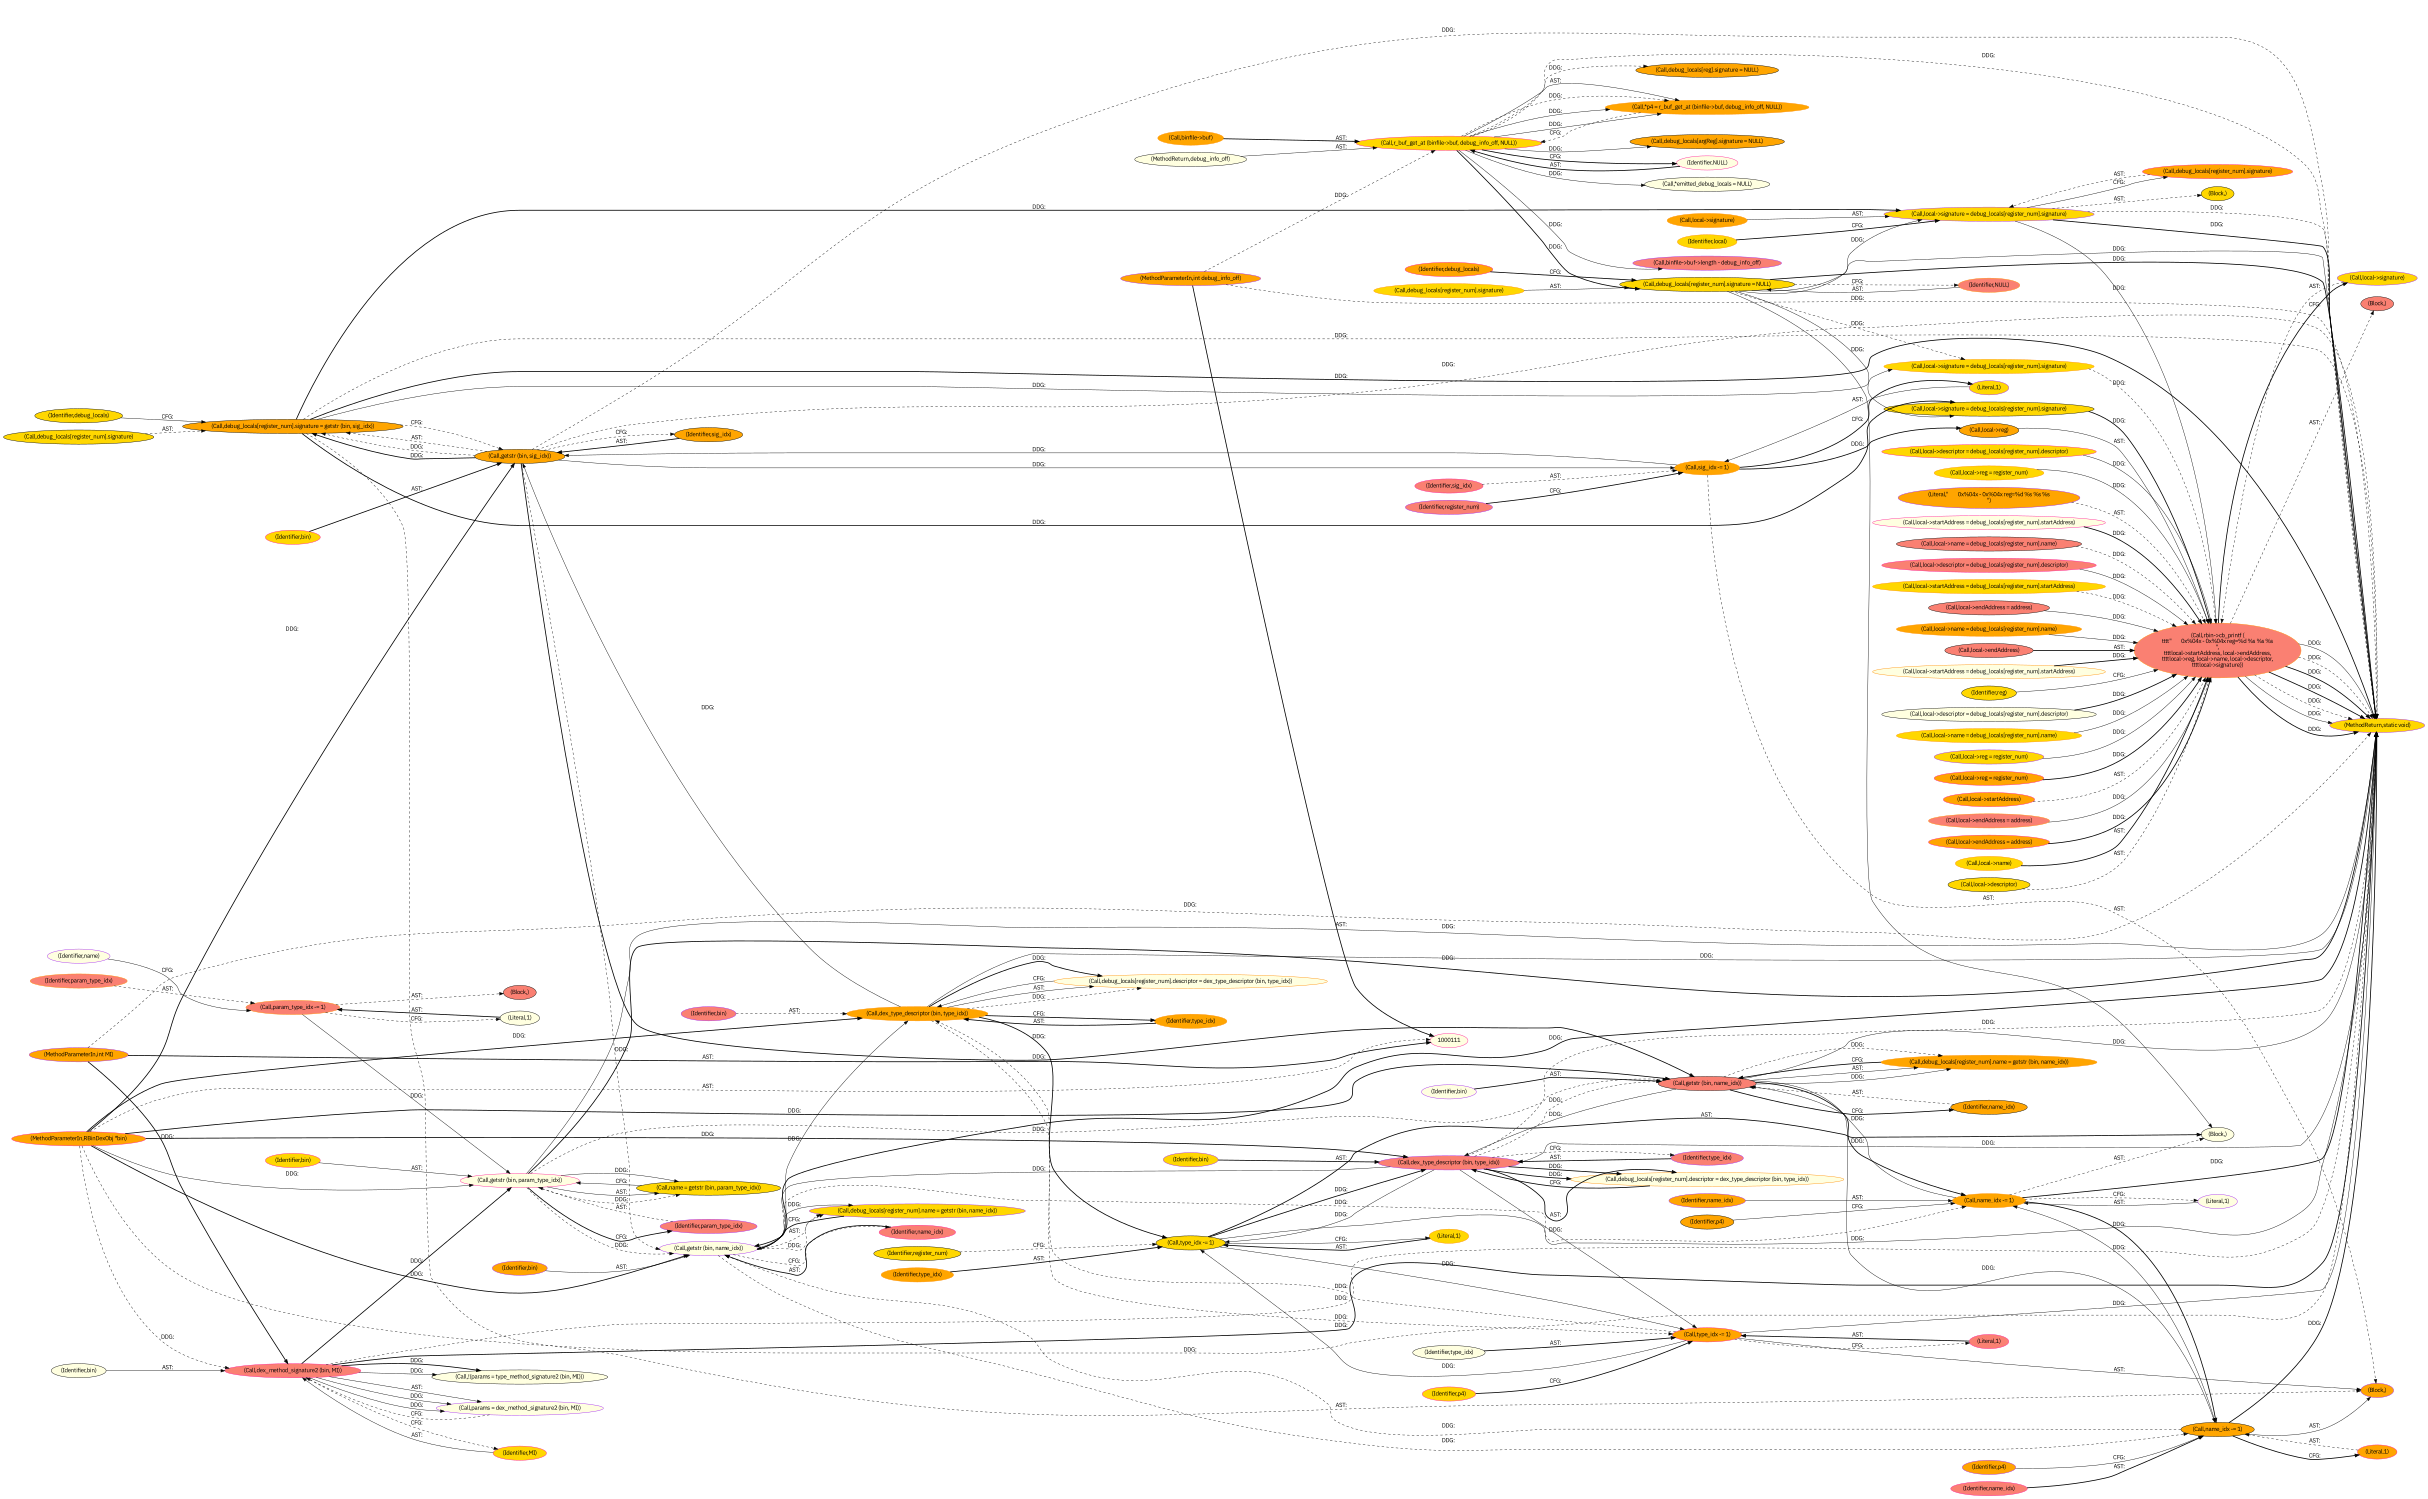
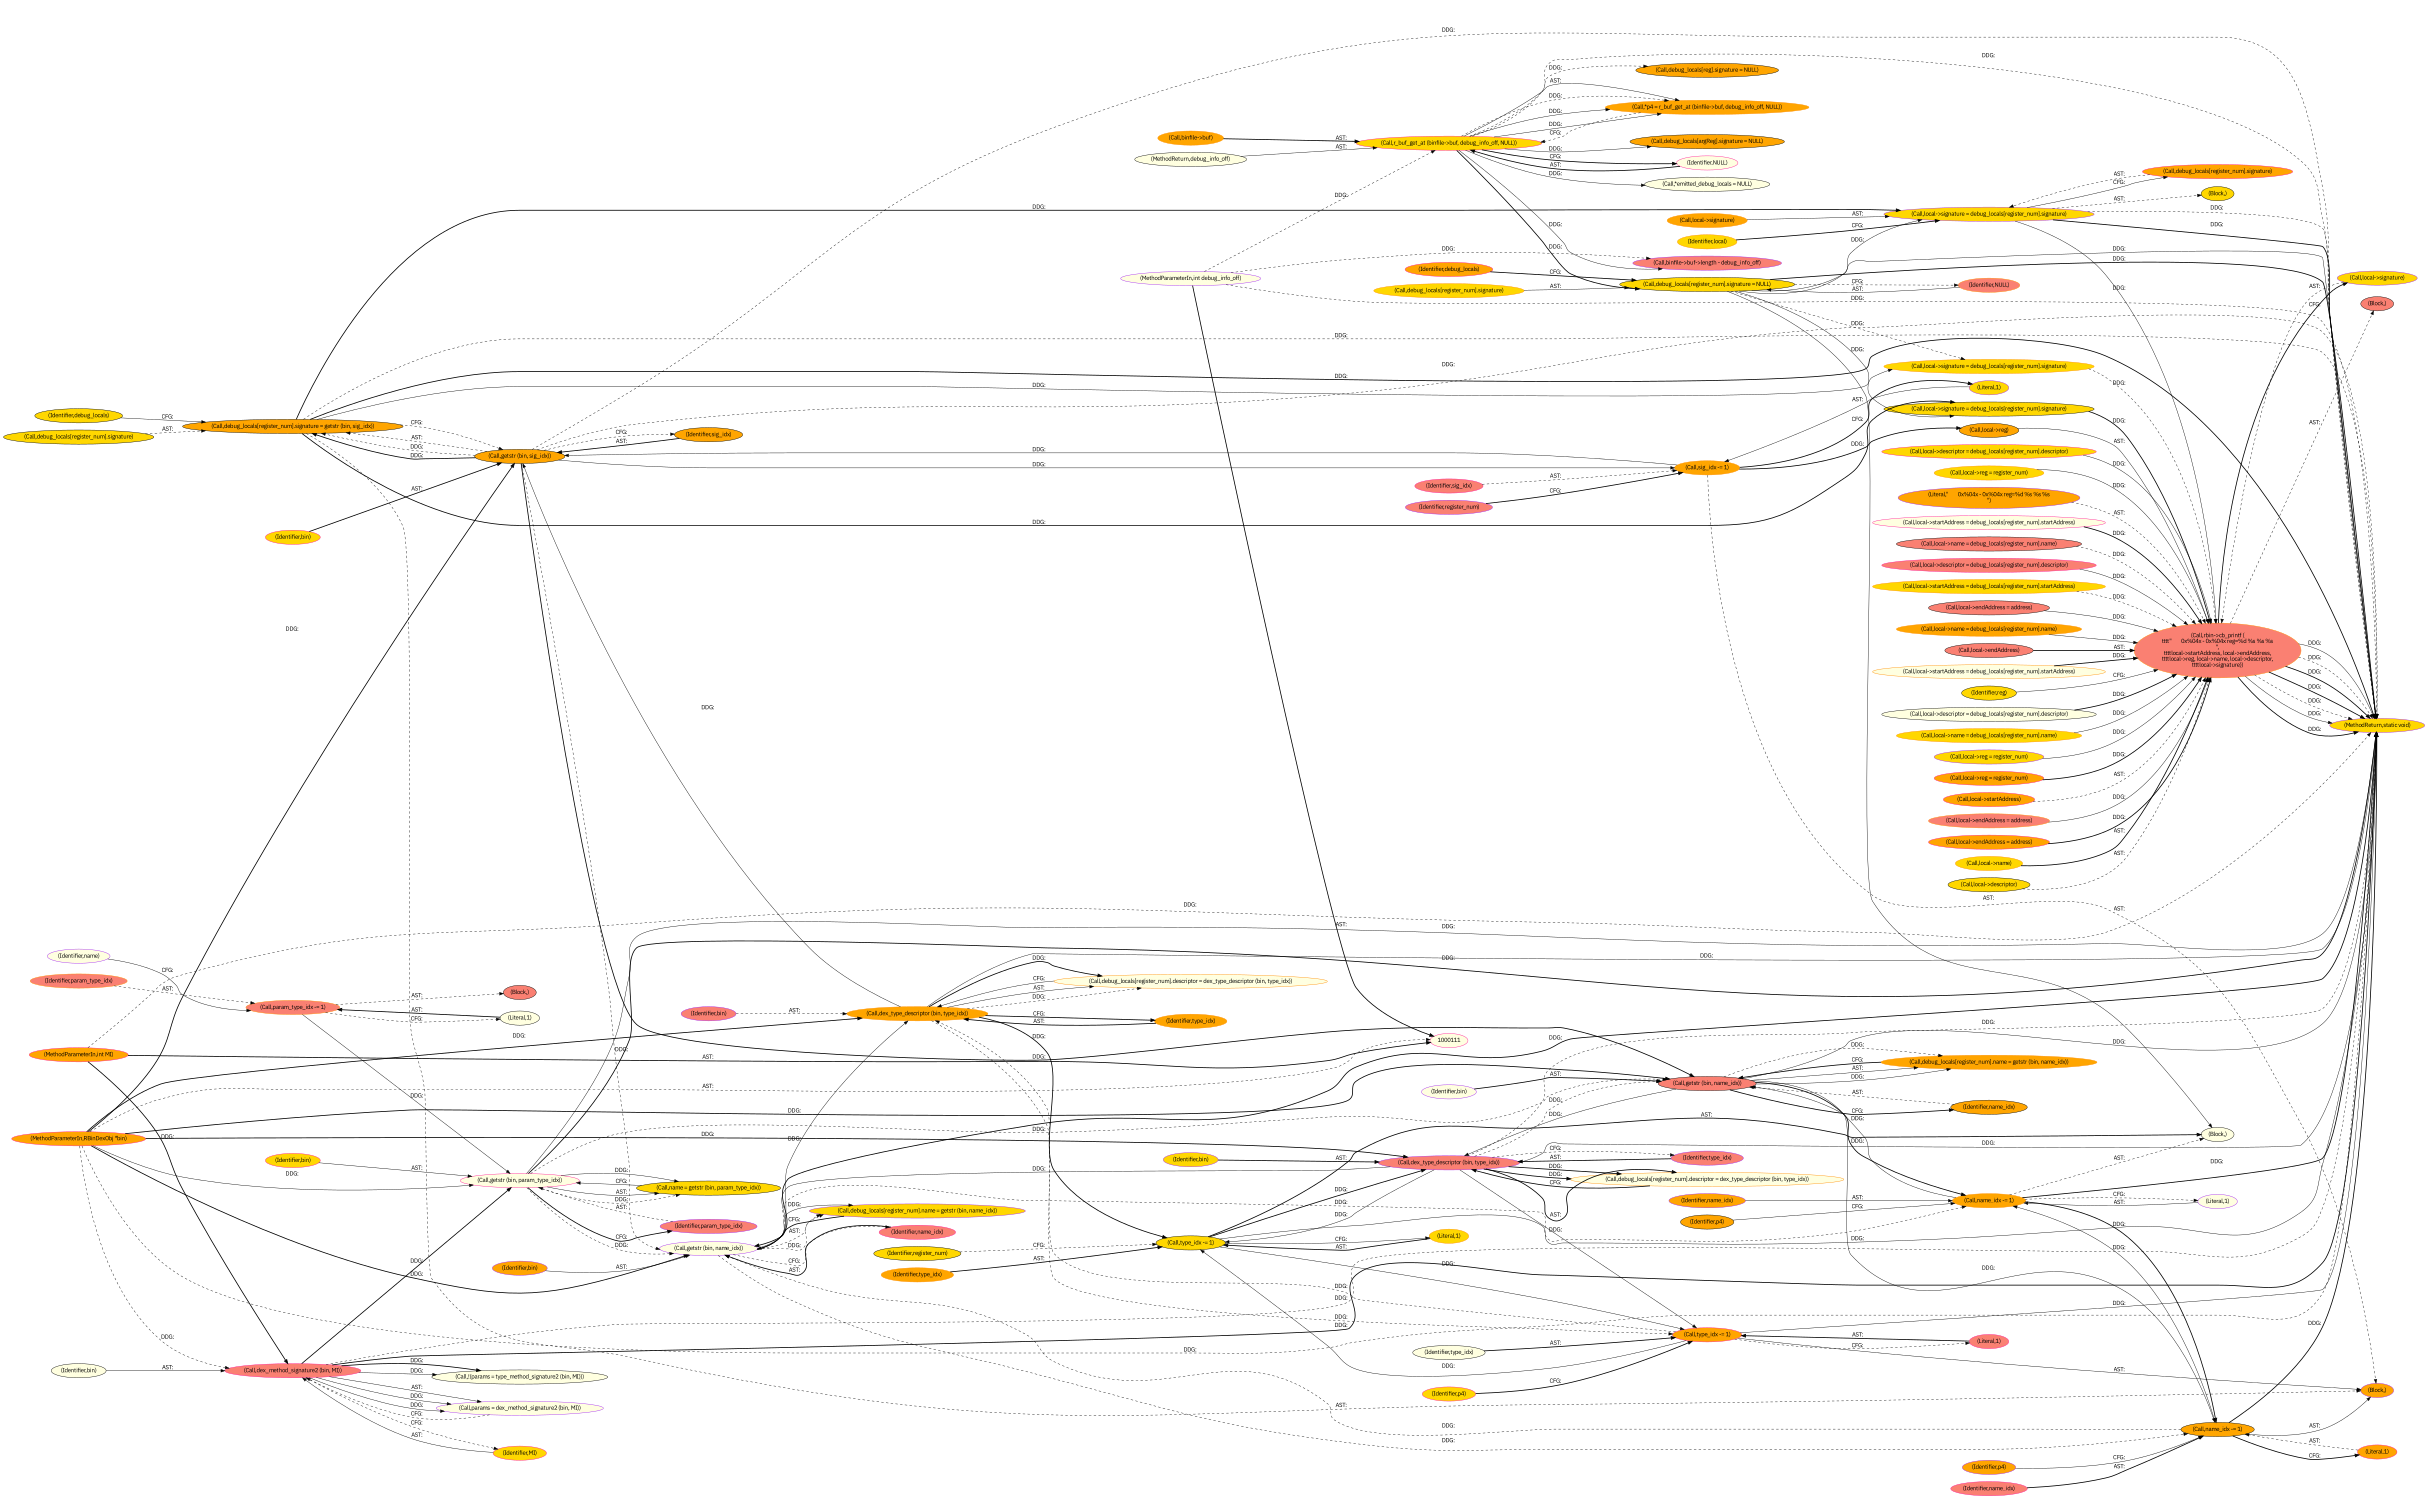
none -> (1438, 253)
(1191, 279) -> (1191, 279)
(79, 1055) -> (79, 1055)
